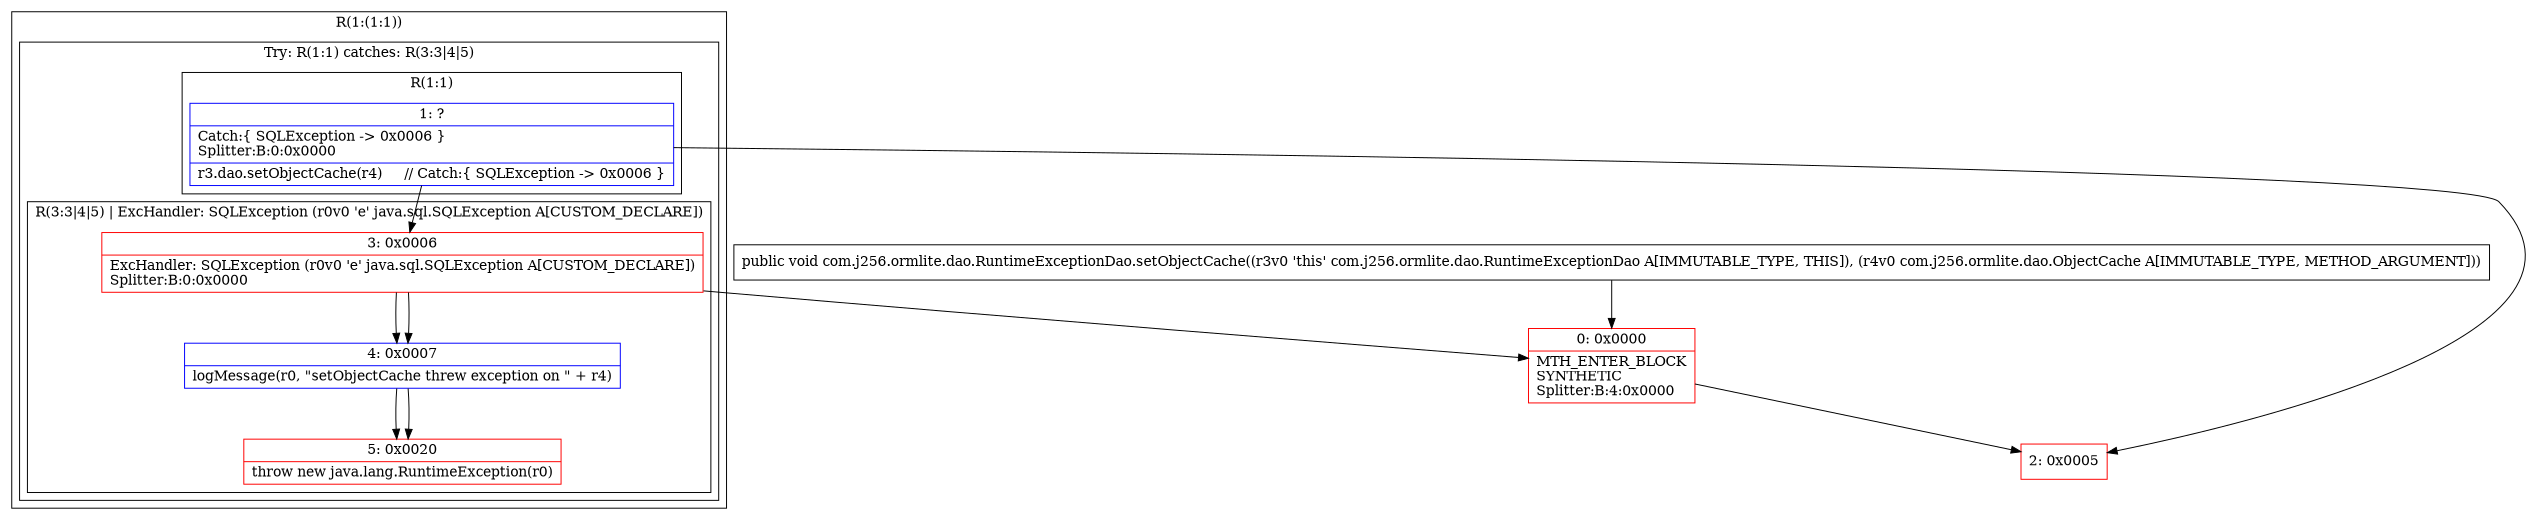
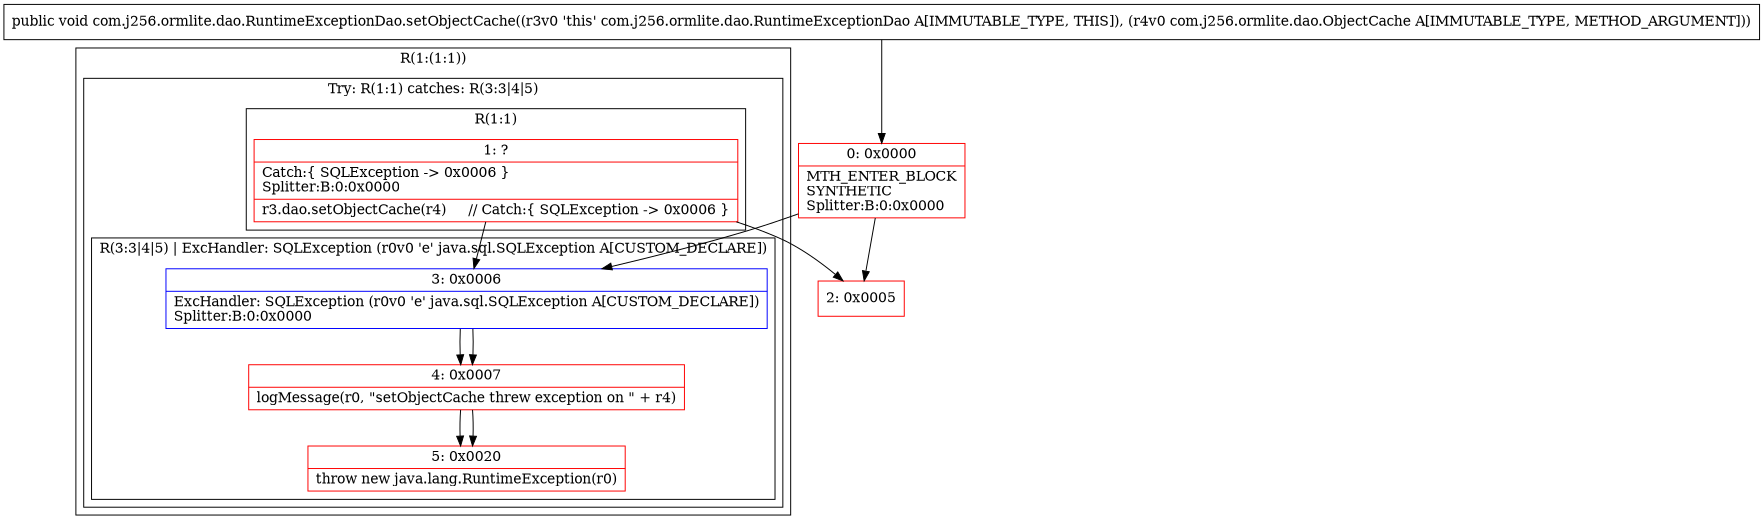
(432, 144) -> (496, 181)
(402, 262) -> (467, 299)
(1111, 325) -> (701, 244)
(402, 366) -> (467, 387)
(1606, 391) -> (876, 206)
